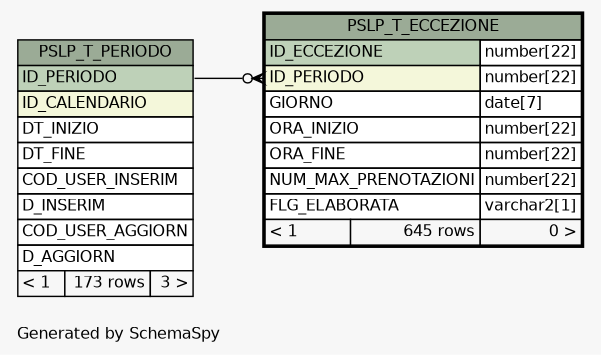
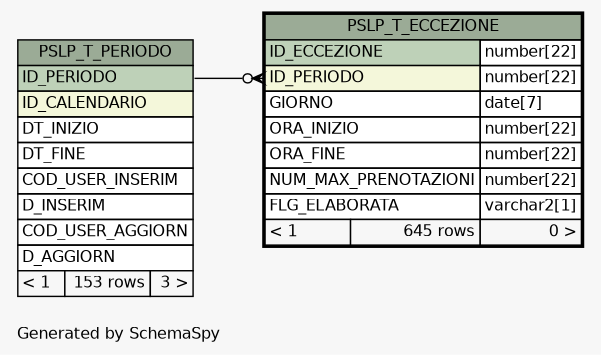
(110, 283) -> (110, 283)
